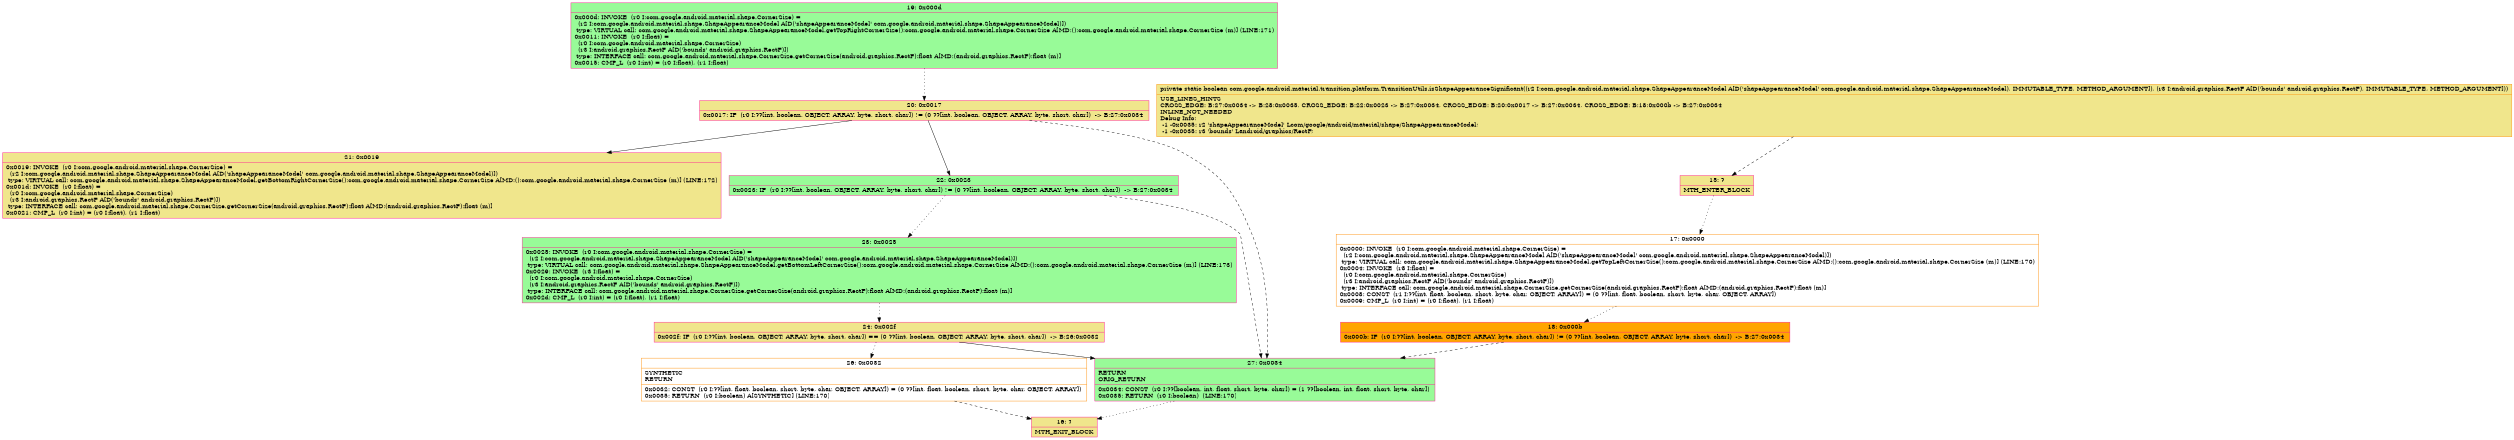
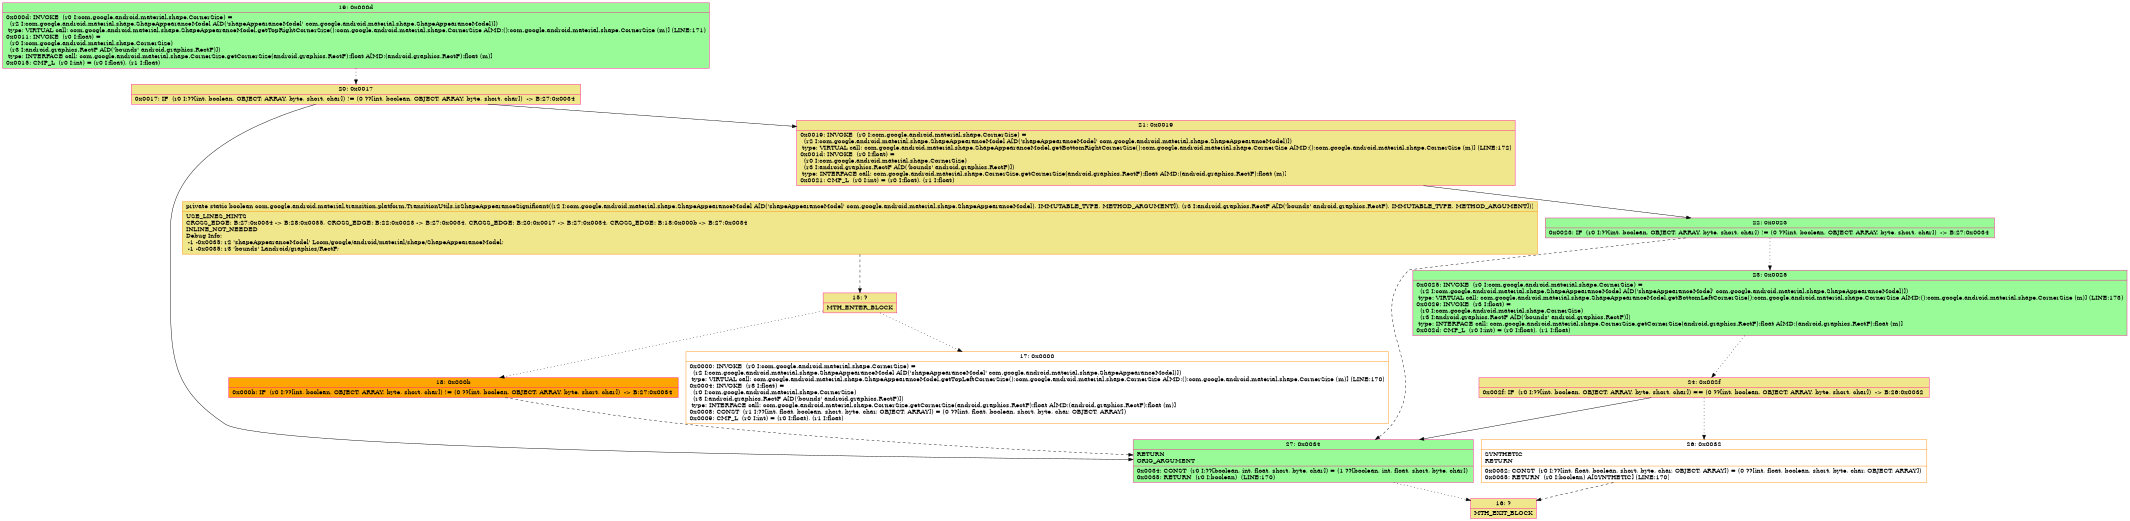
(938, 146) -> (1555, 202)
(1213, 173) -> (466, 446)
(1602, 313) -> (664, 344)
(1122, 379) -> (1166, 461)
